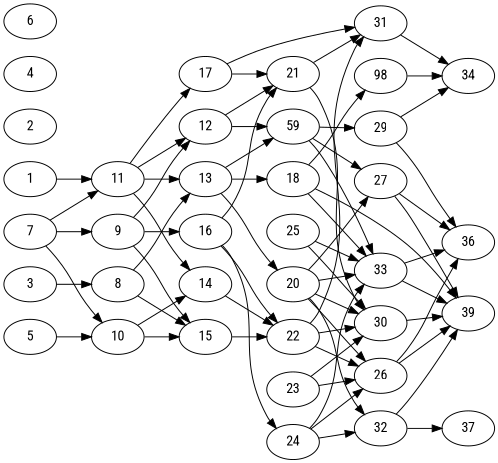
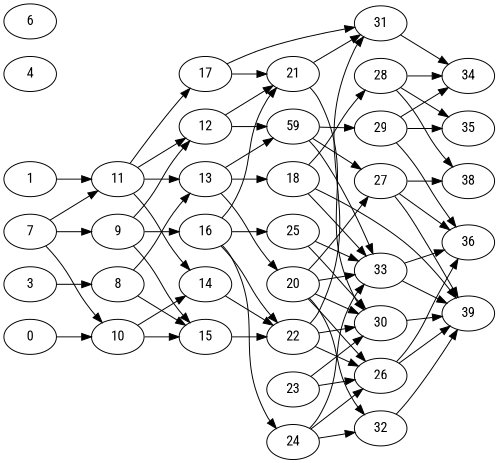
(381, 76) -> (381, 76)
(30, 127) -> none
none -> (468, 129)
none -> (468, 181)
none -> (242, 232)
(30, 337) -> (30, 337)
(468, 428) -> none
